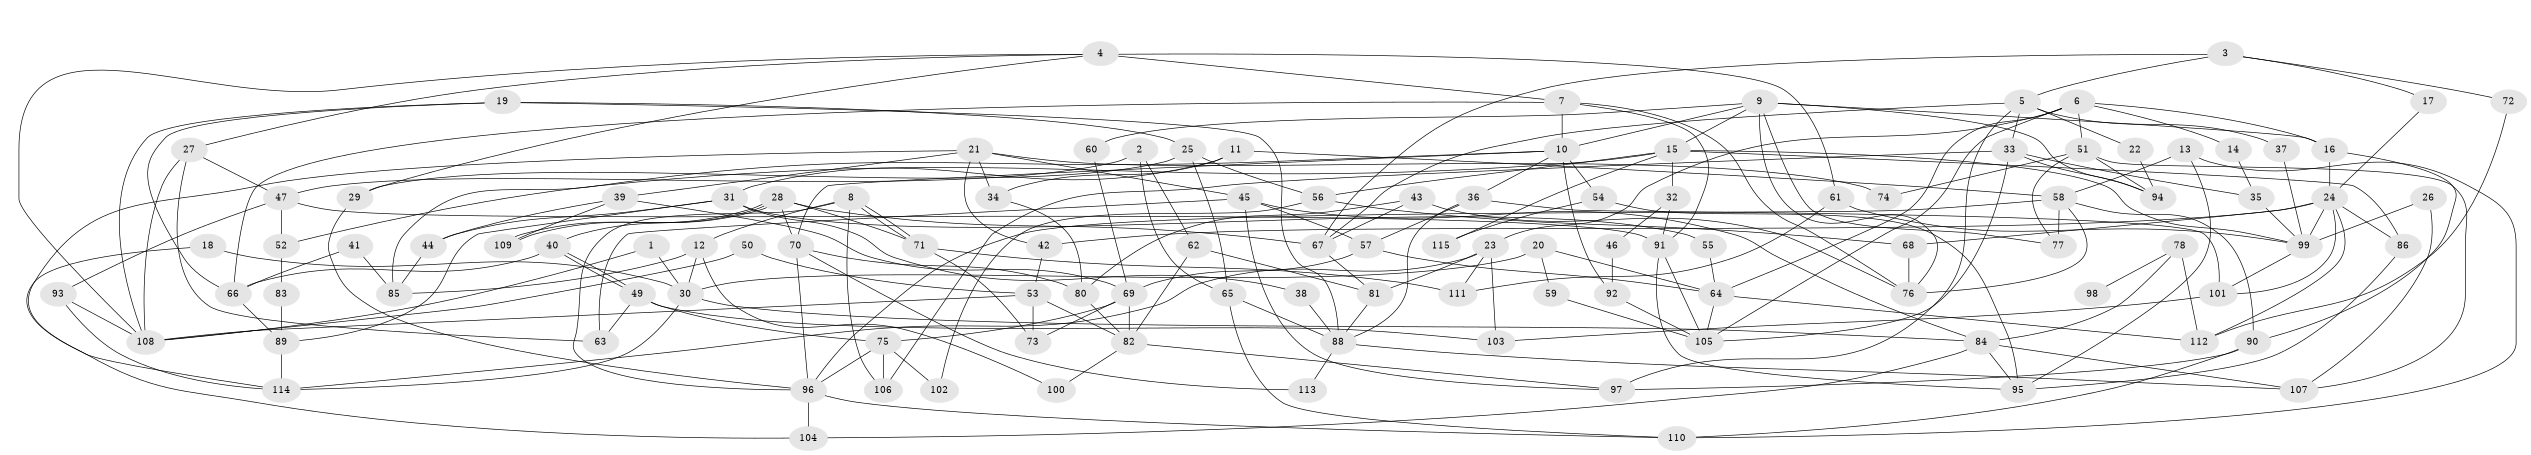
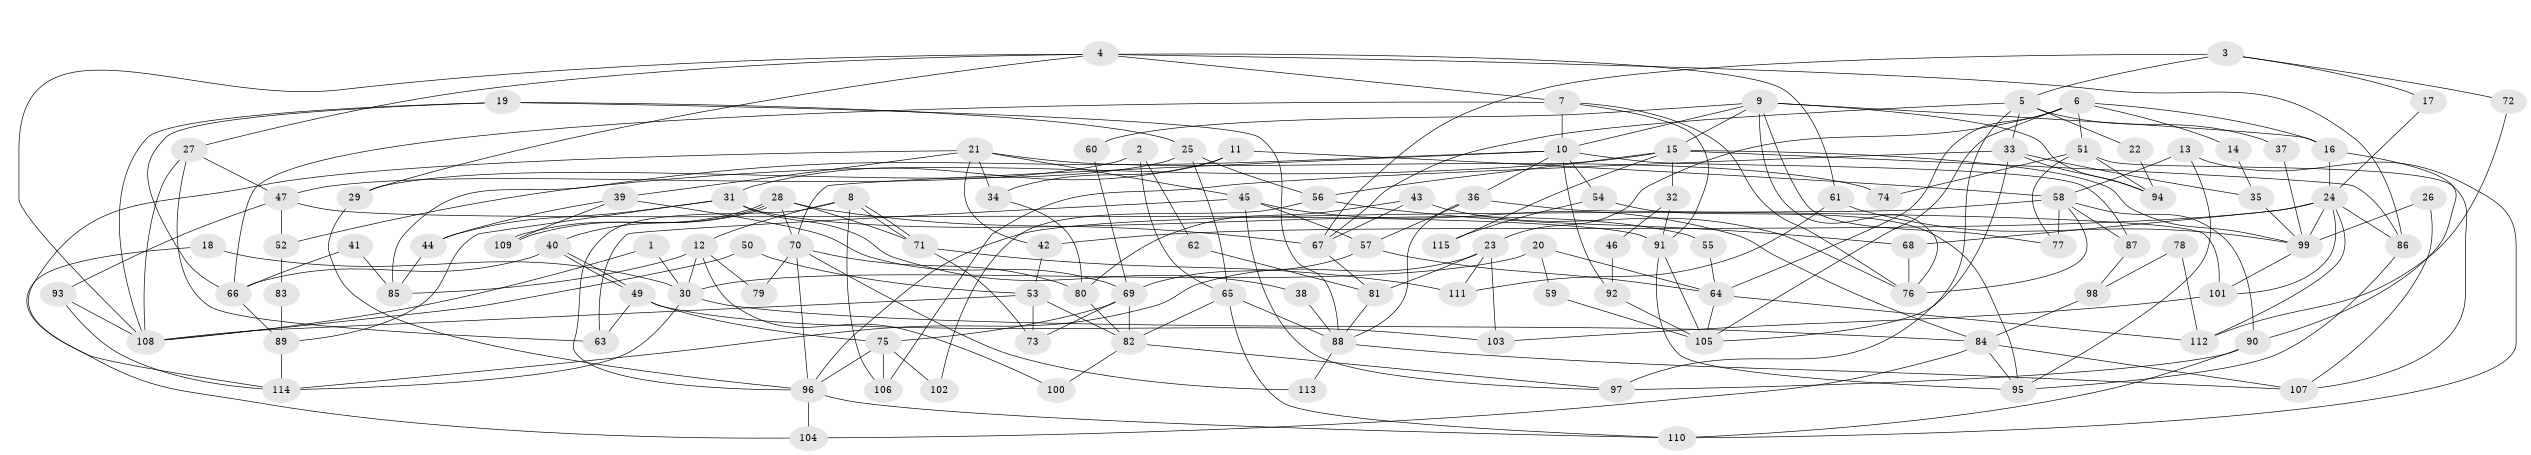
none -> (1797, 72)
none -> (2132, 246)
none -> (759, 294)
(1162, 294) -> (1179, 318)
(2094, 317) -> (2037, 318)
